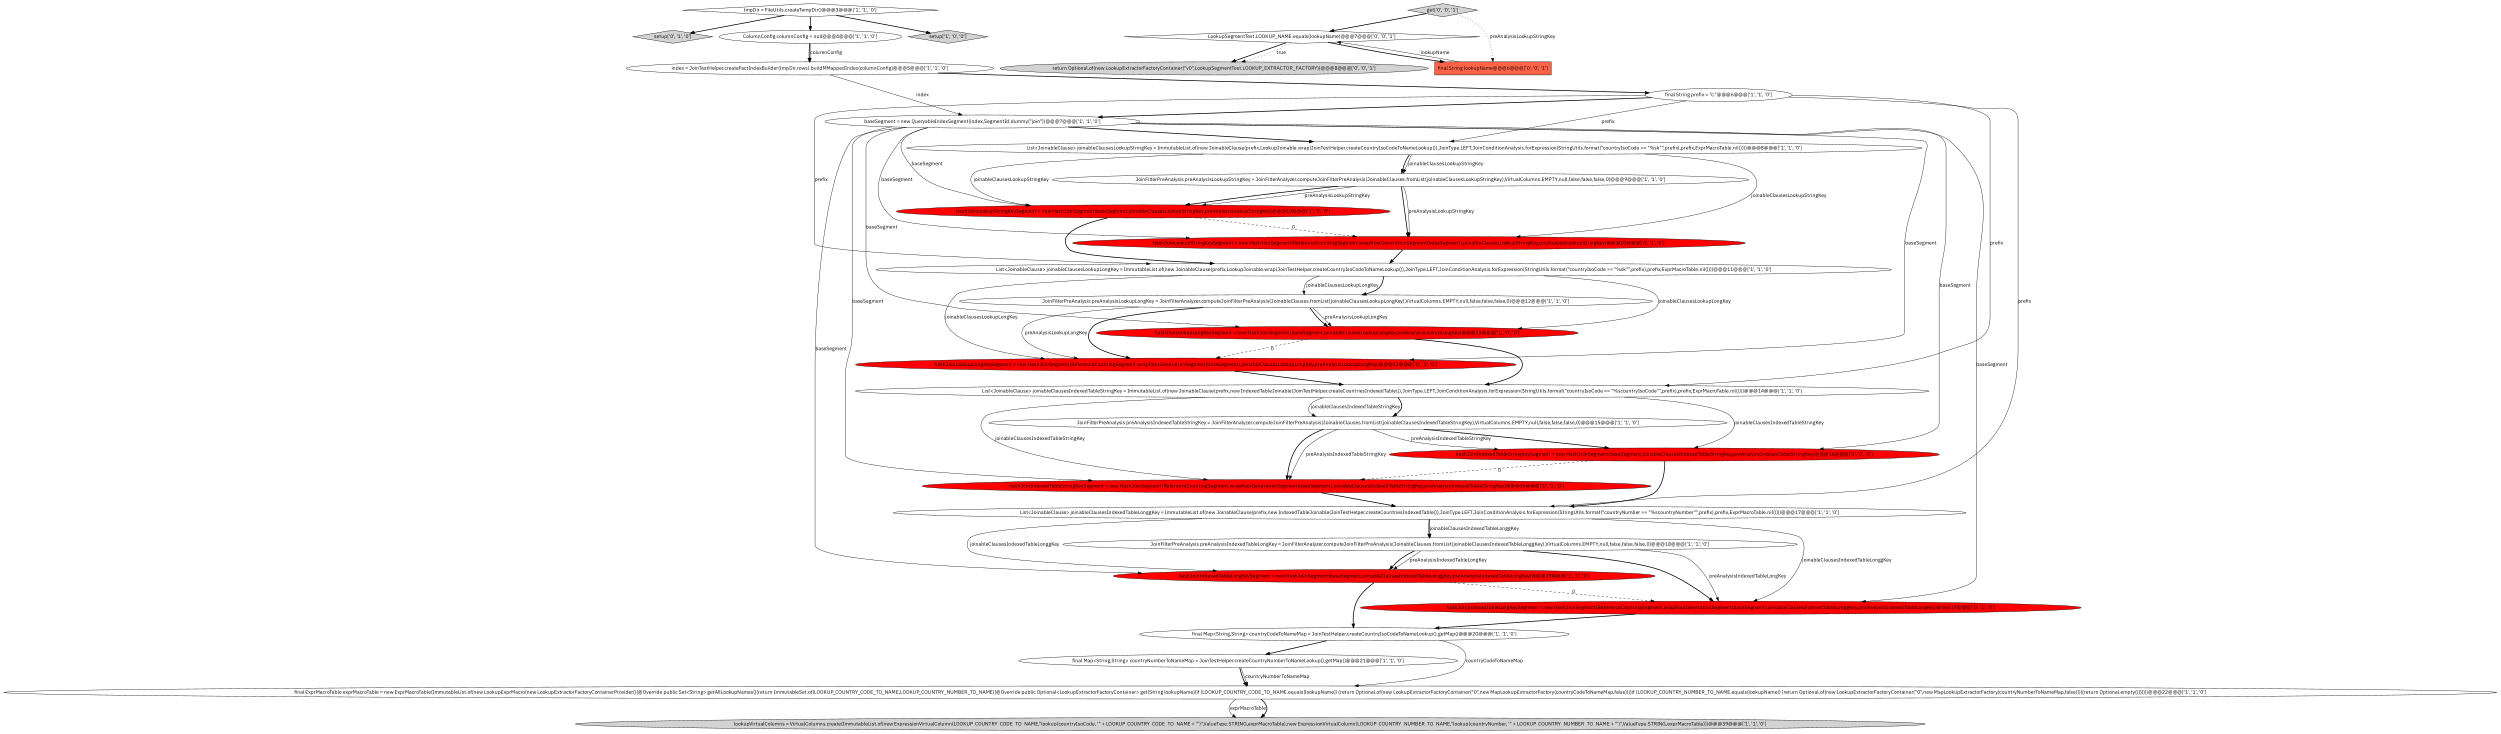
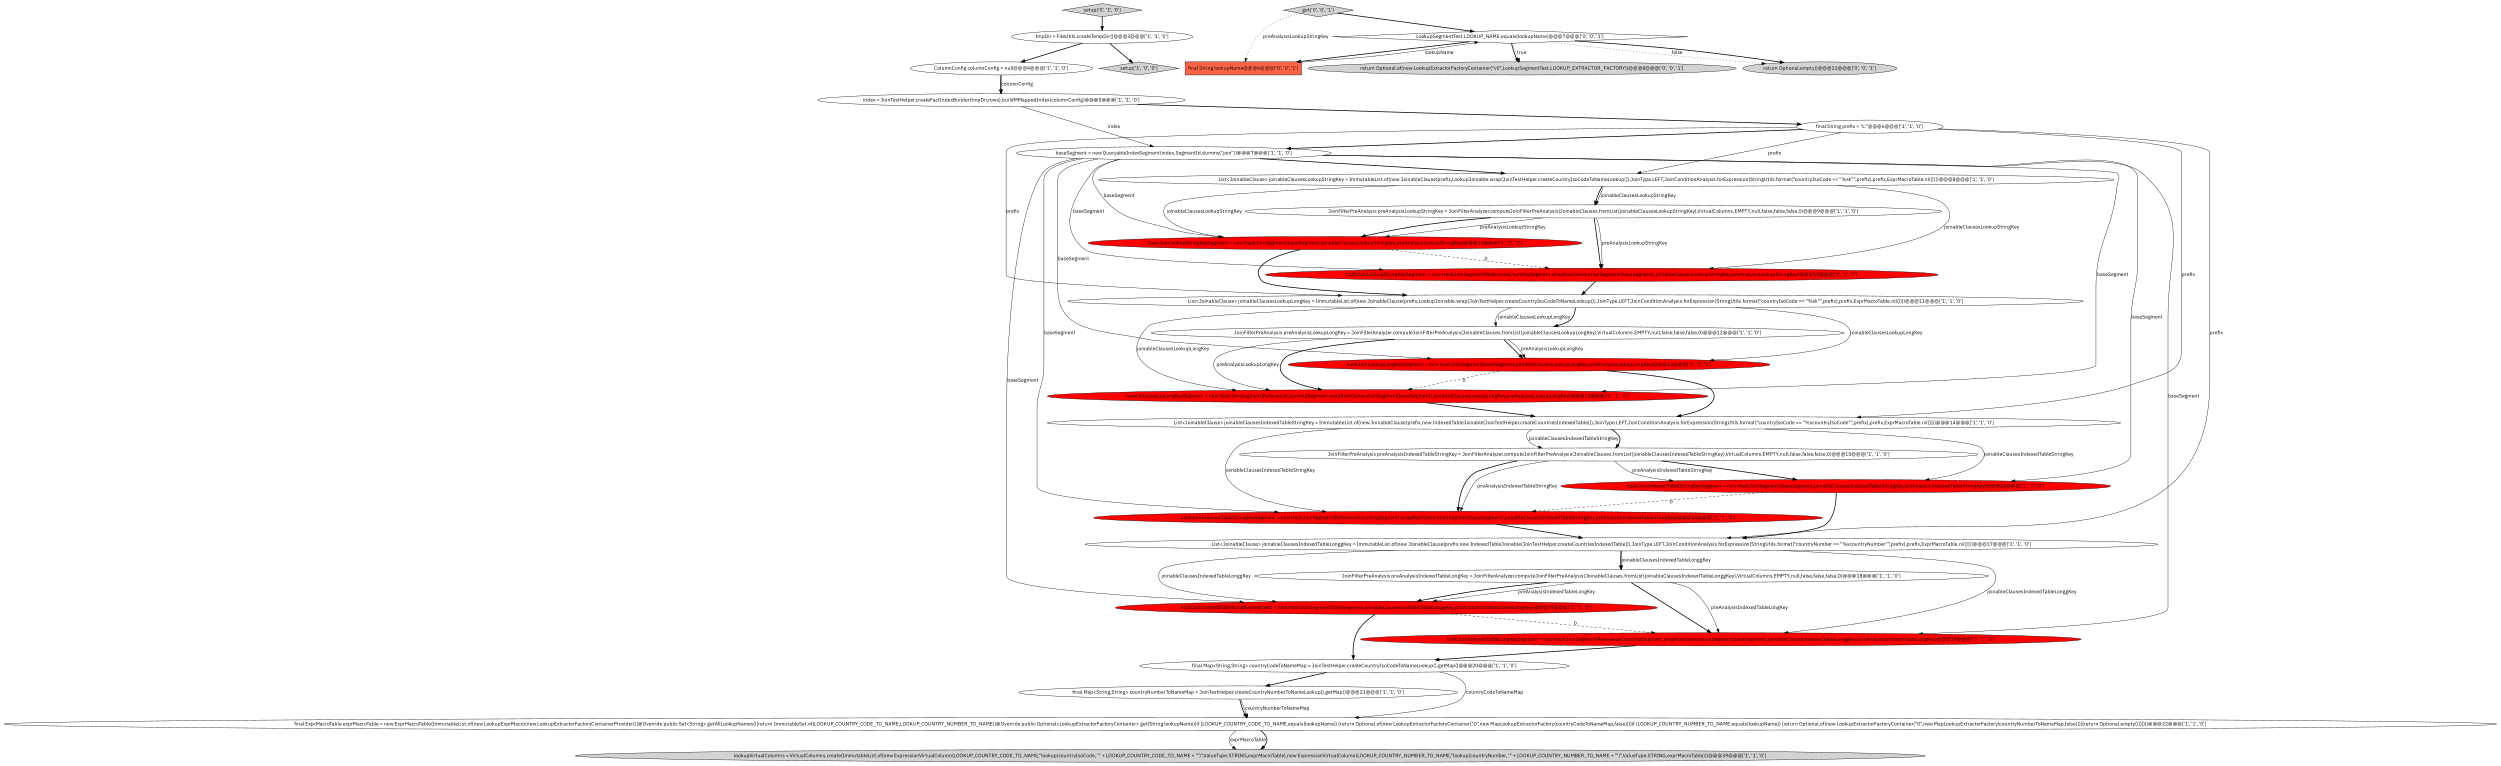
(810, 10) -> (1102, 37)
(739, 24) -> (1102, 22)
none -> (1820, 68)
